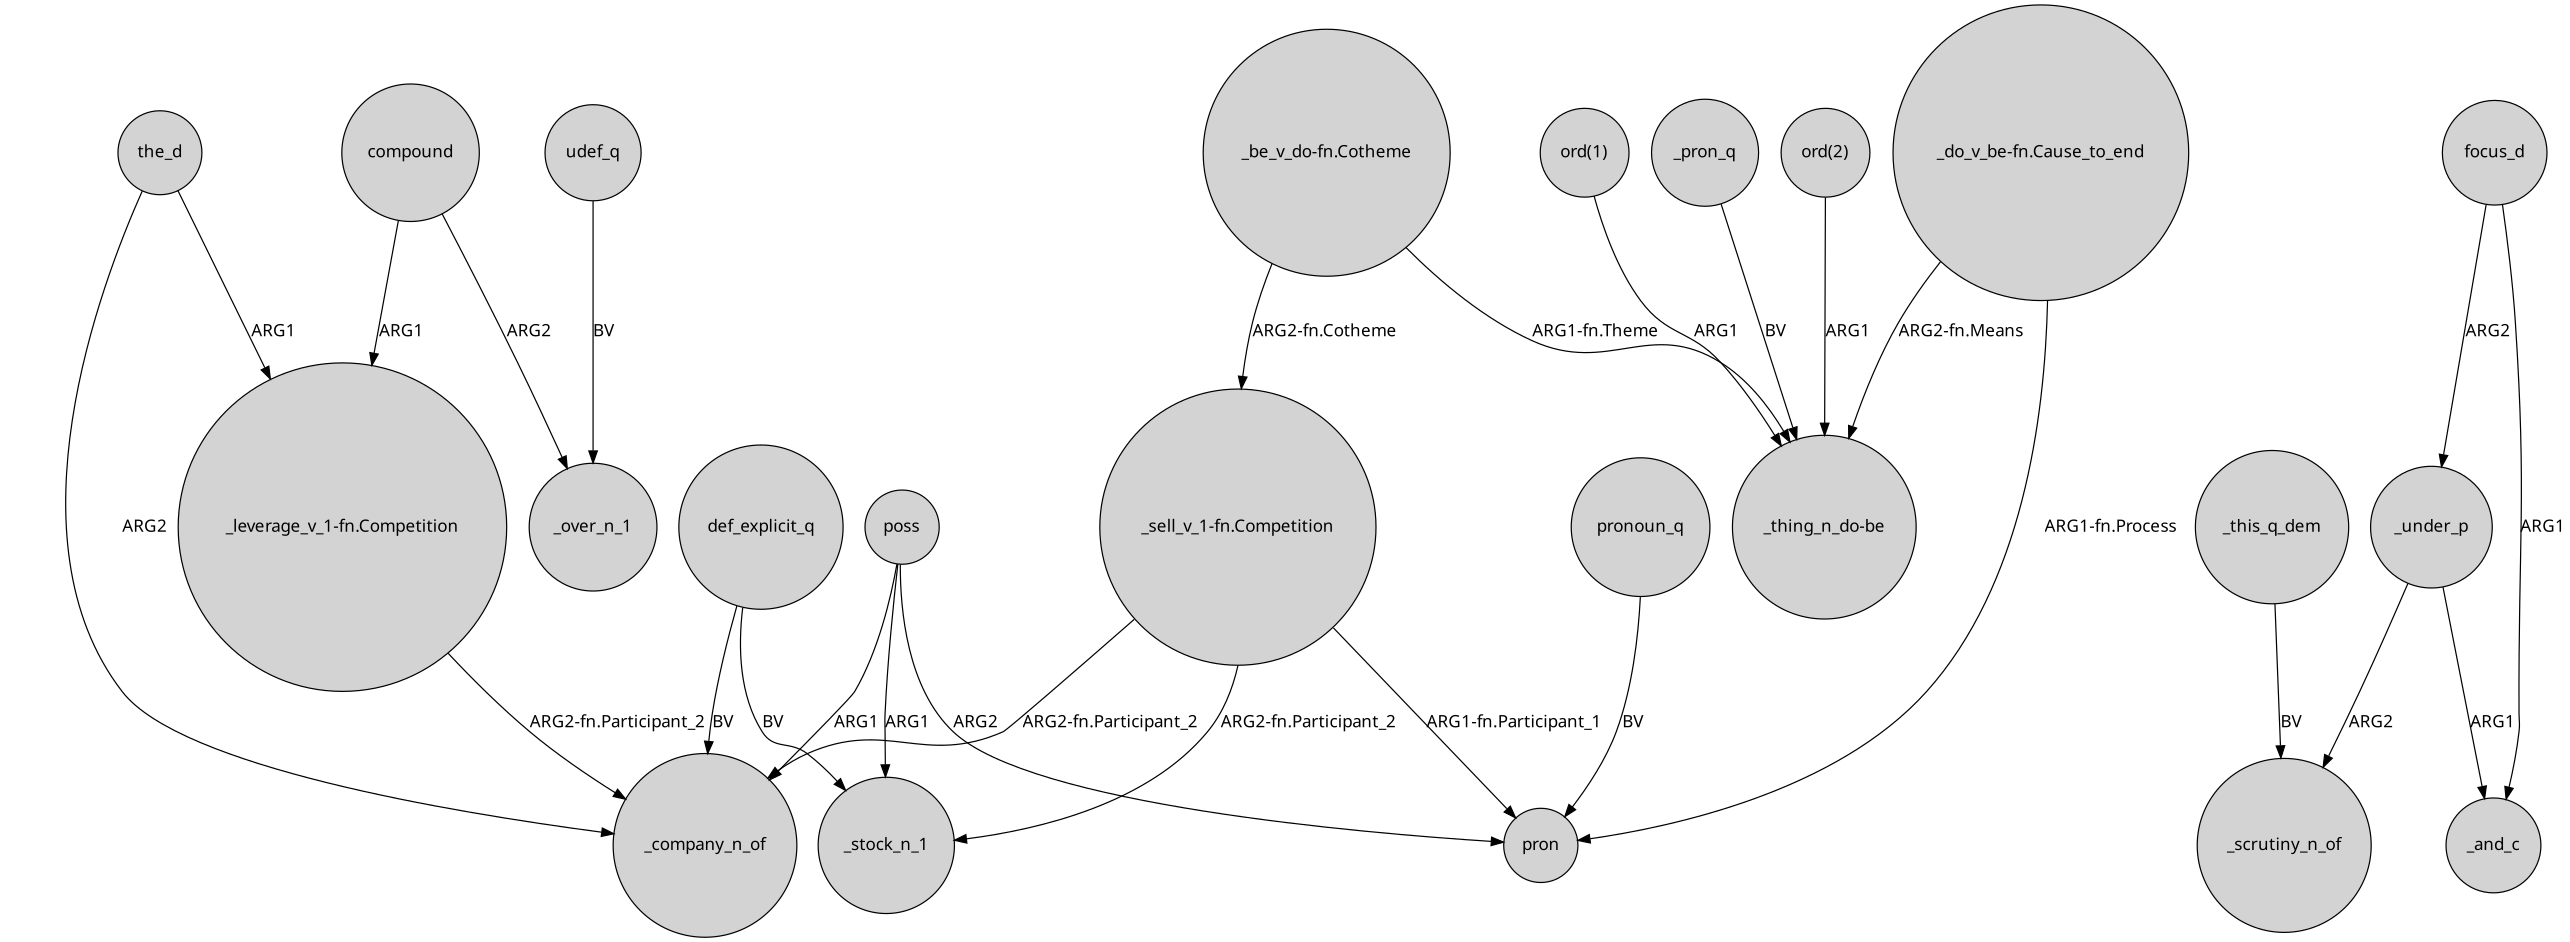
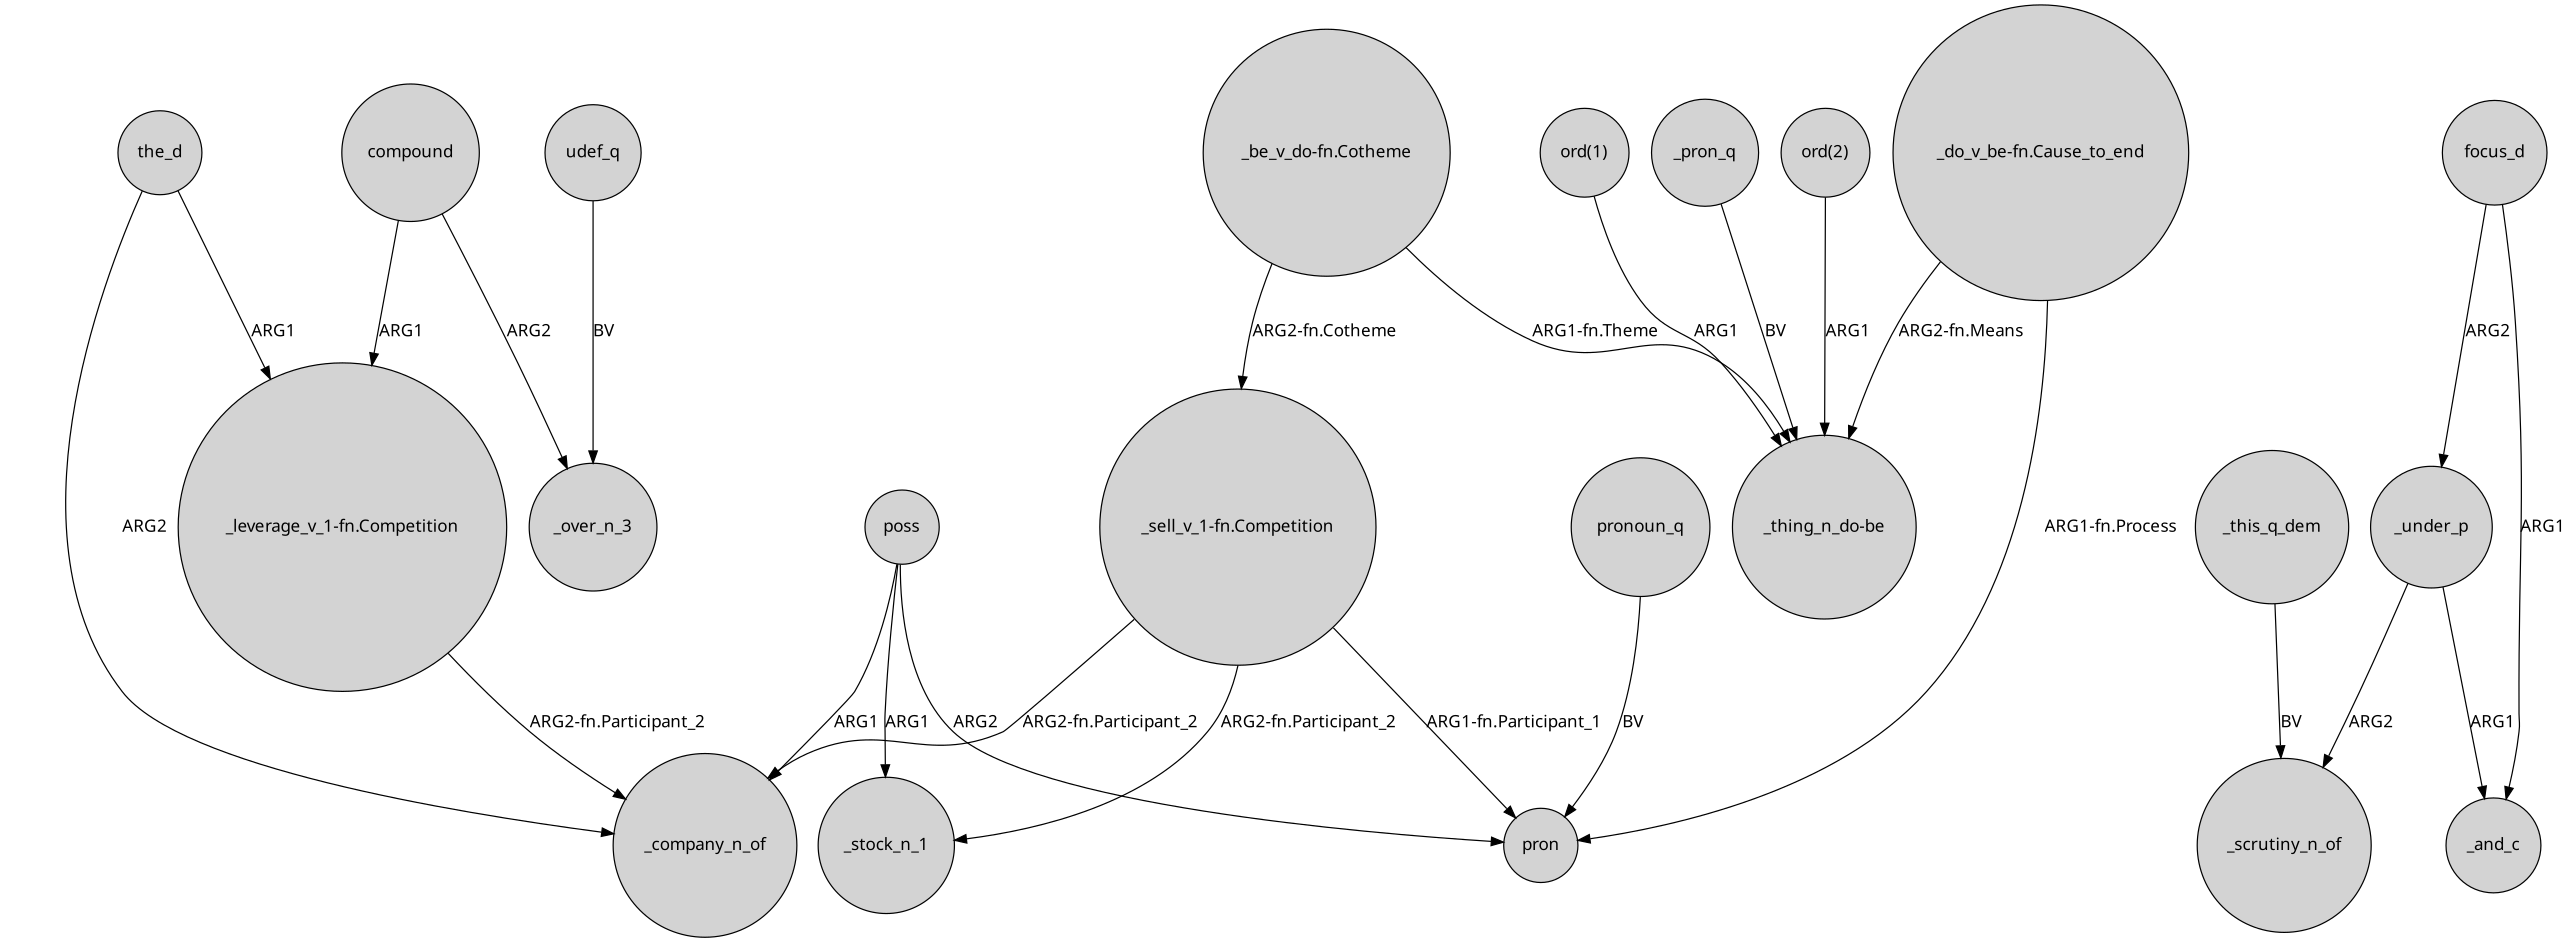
(593, 527) -> (593, 527)
(761, 527) -> none
